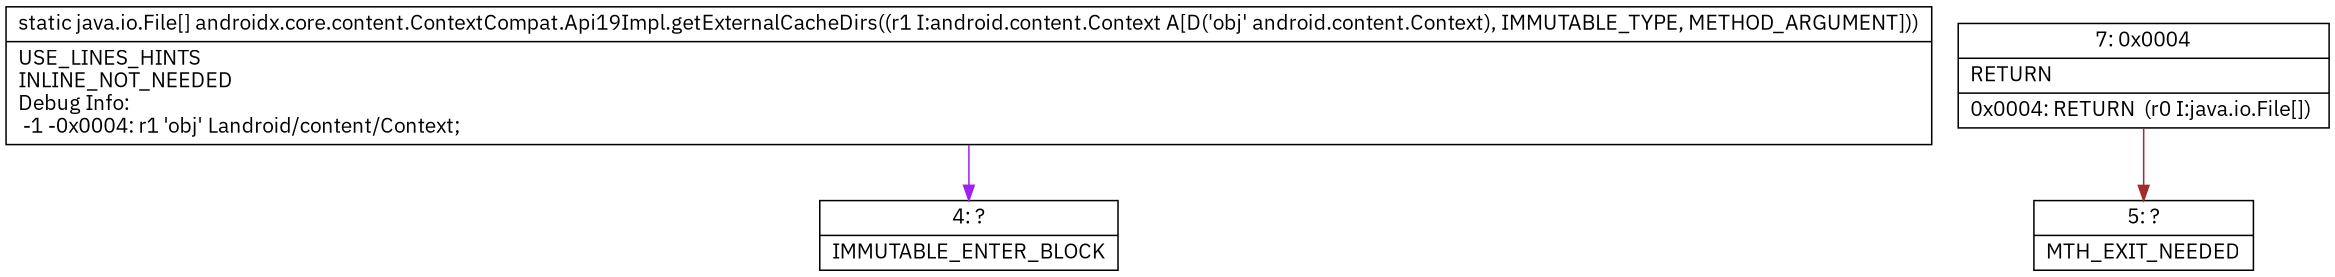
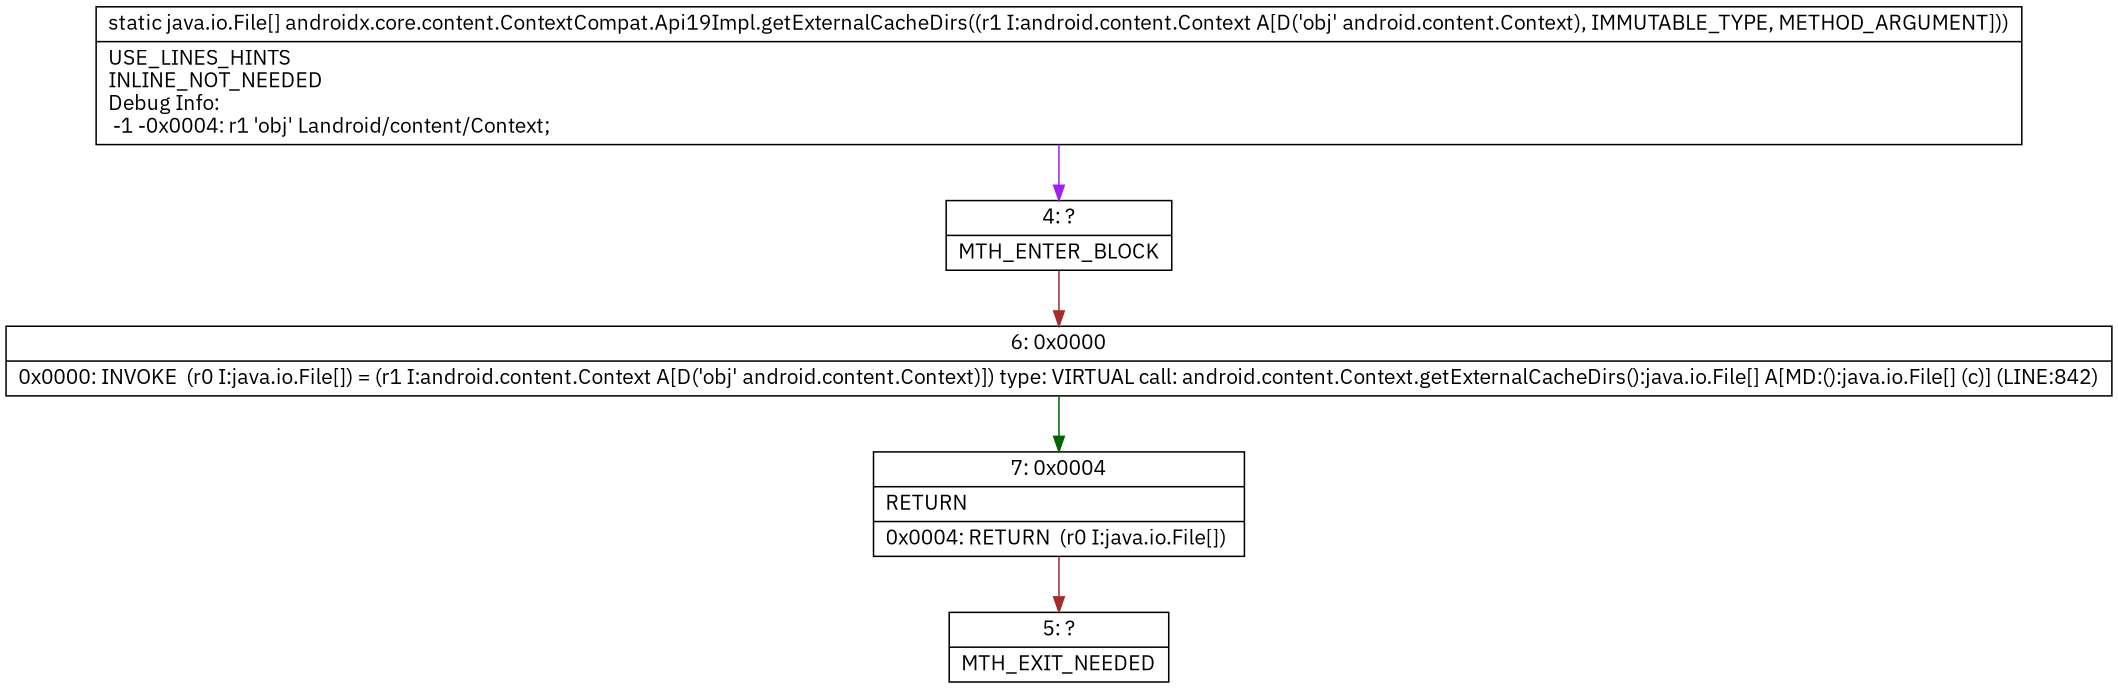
(969, 252) -> (1059, 252)
none -> (1059, 361)
